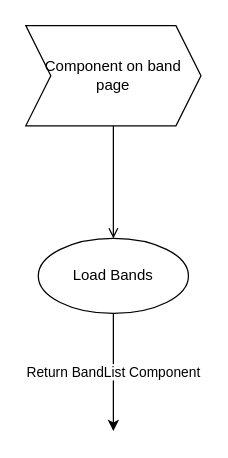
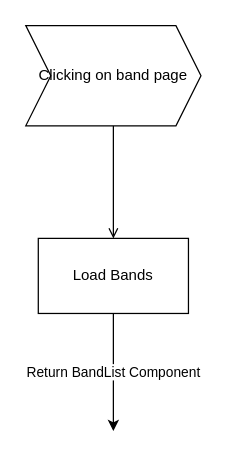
(113, 76) -> (113, 76)
(113, 276) -> (113, 276)
